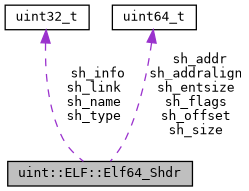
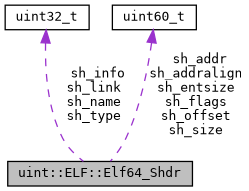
(154, 17) -> (154, 17)
